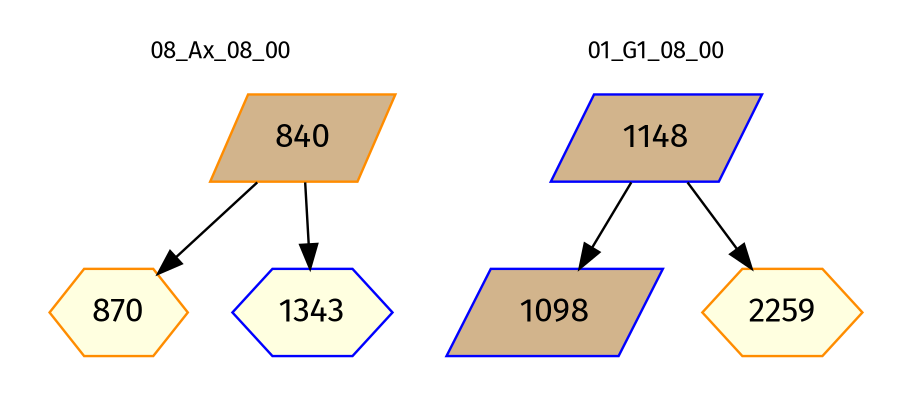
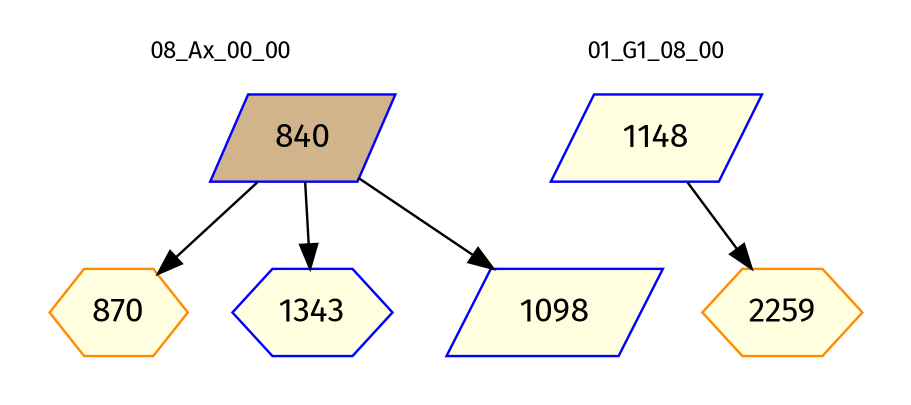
(220, 52) -> (220, 52)
(303, 138) -> (303, 138)
(656, 138) -> (656, 138)
(612, 215) -> (395, 203)
(555, 312) -> (555, 312)
